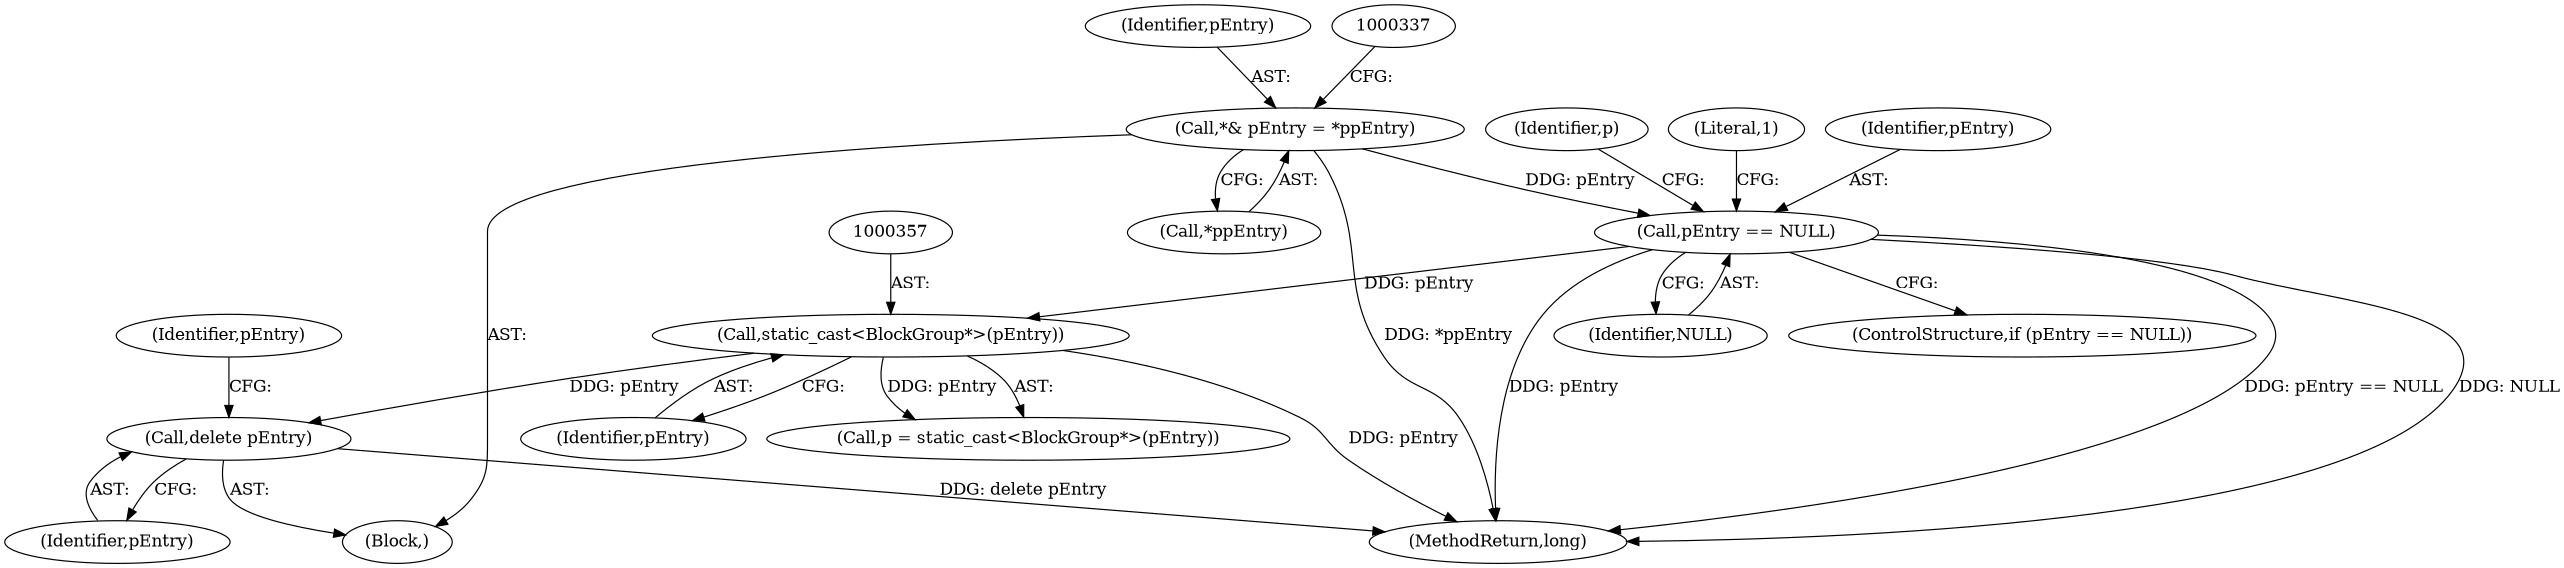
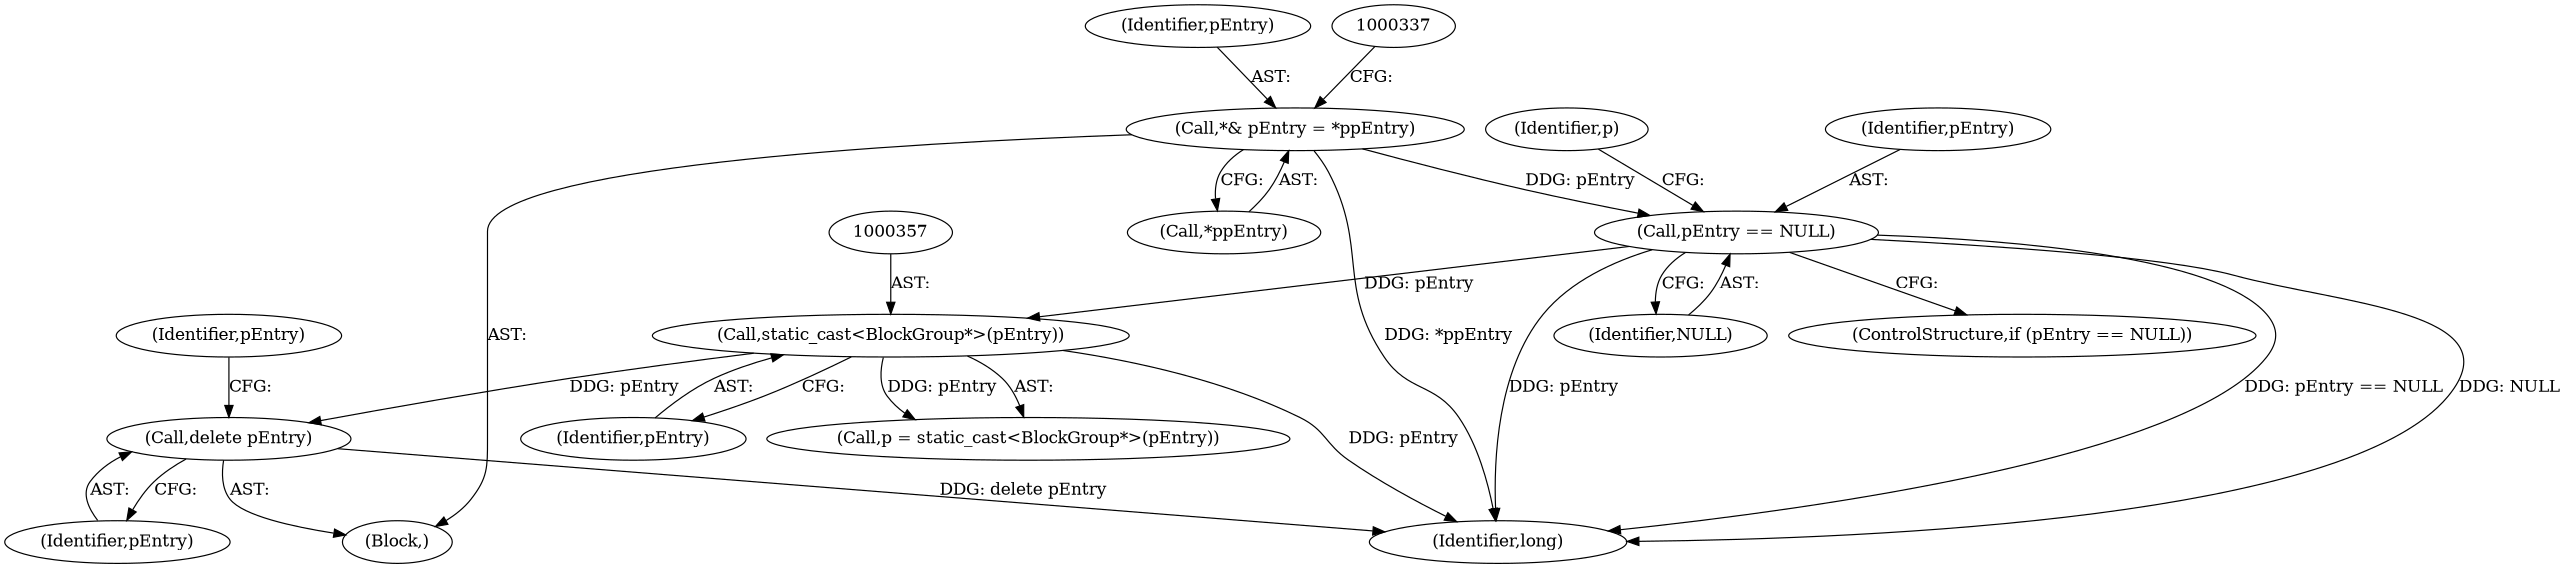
(1736, 129) -> none
(1498, 542) -> (1498, 542)
